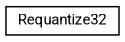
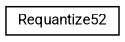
(62, 21) -> (62, 21)
